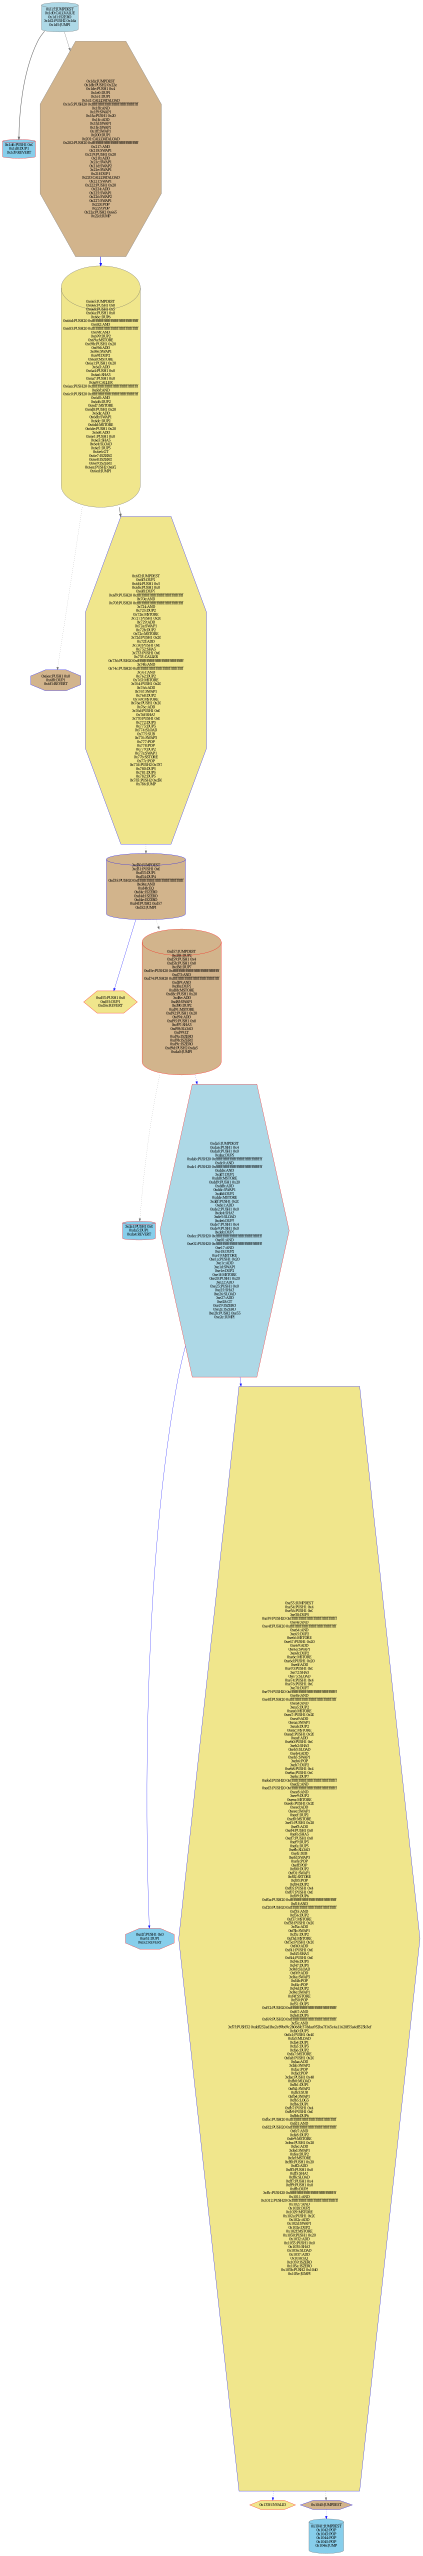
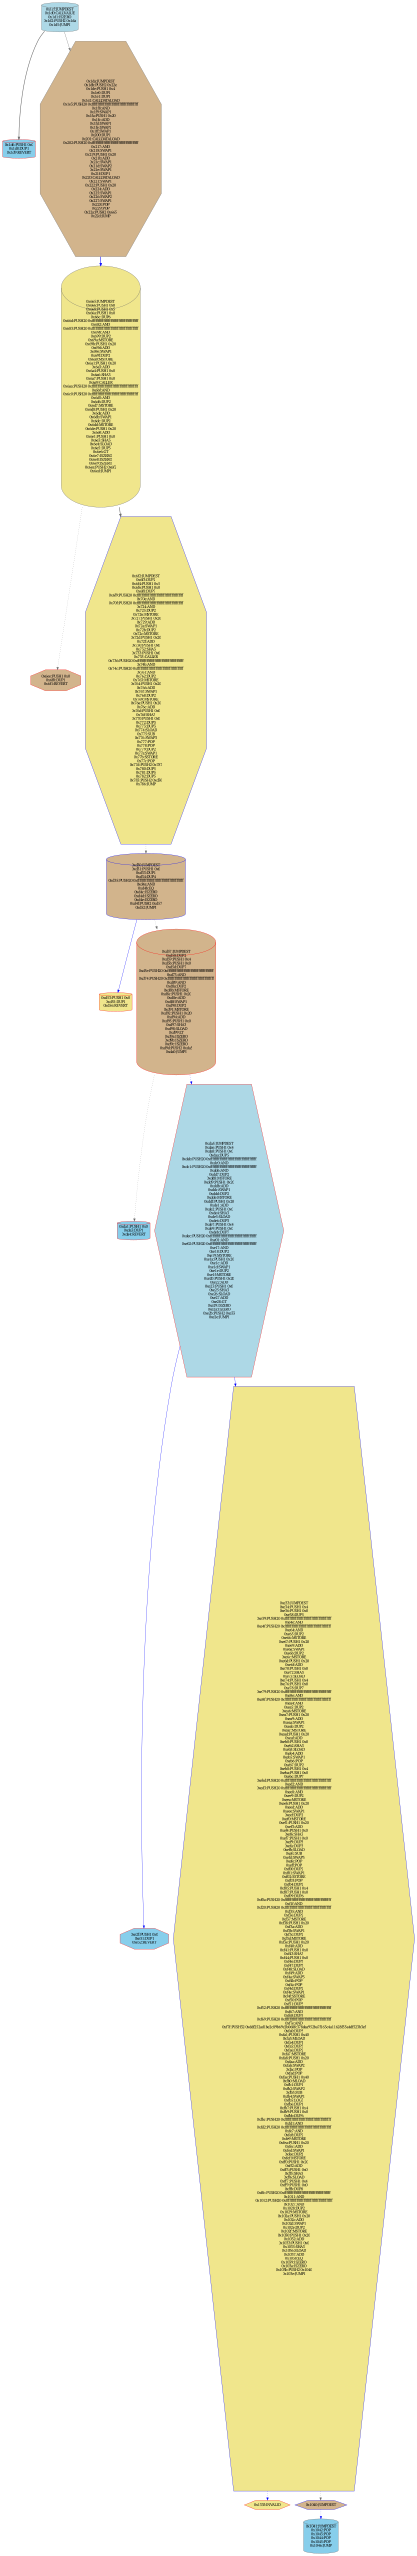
(56, 680) -> (56, 680)
(110, 1002) -> (116, 1002)
